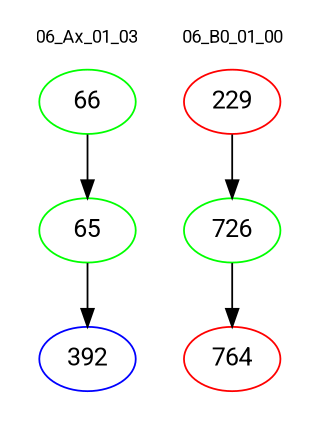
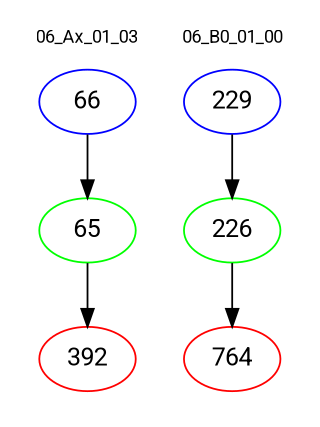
(88, 102) -> (88, 102)
(232, 102) -> (232, 102)
(232, 230) -> (232, 230)
(88, 359) -> (88, 359)
